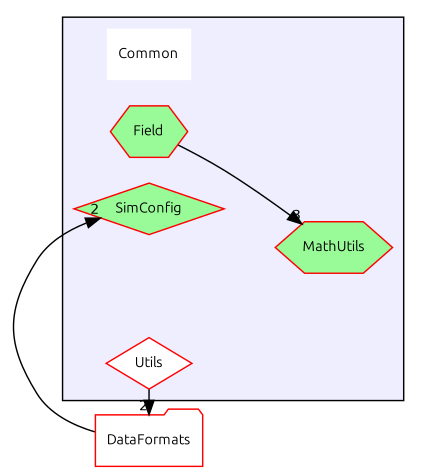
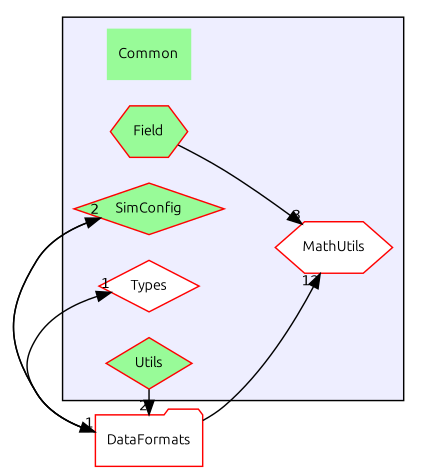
(149, 54) -> (149, 54)
(334, 247) -> (334, 247)
none -> (149, 286)
none -> (14, 316)
none -> (266, 361)
(149, 363) -> (149, 363)
